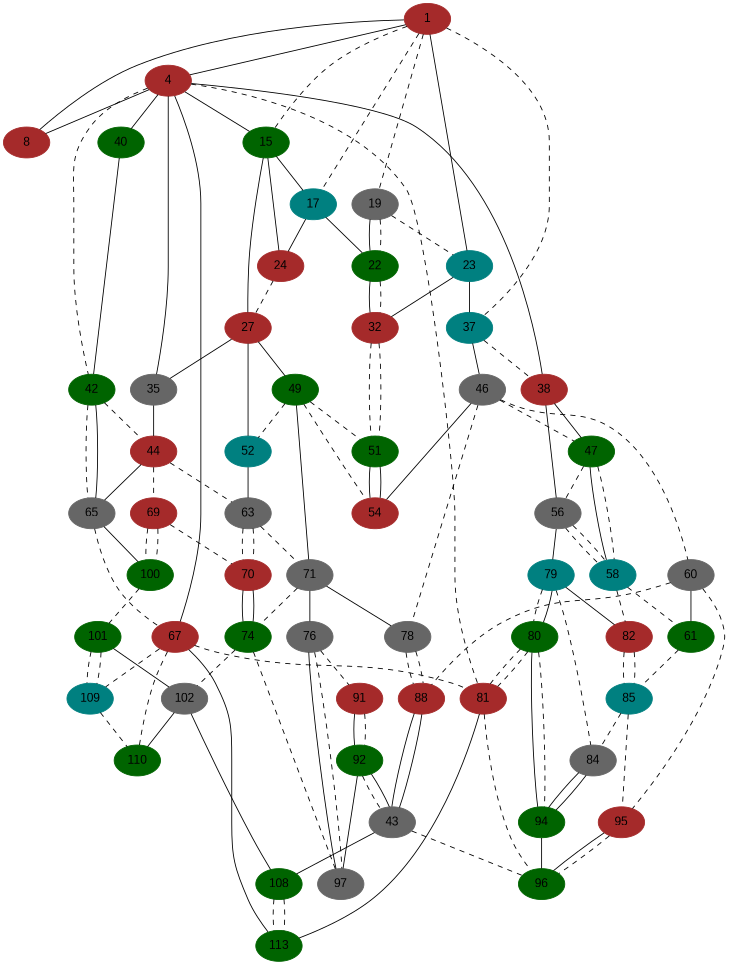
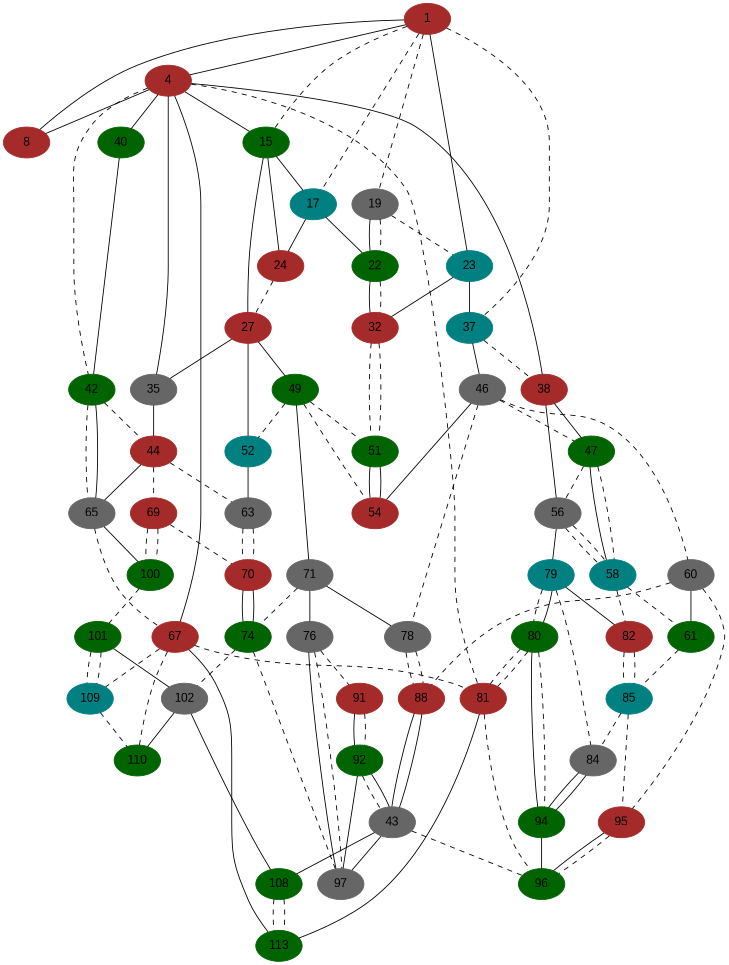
(279, 544) -> none
none -> (366, 853)
